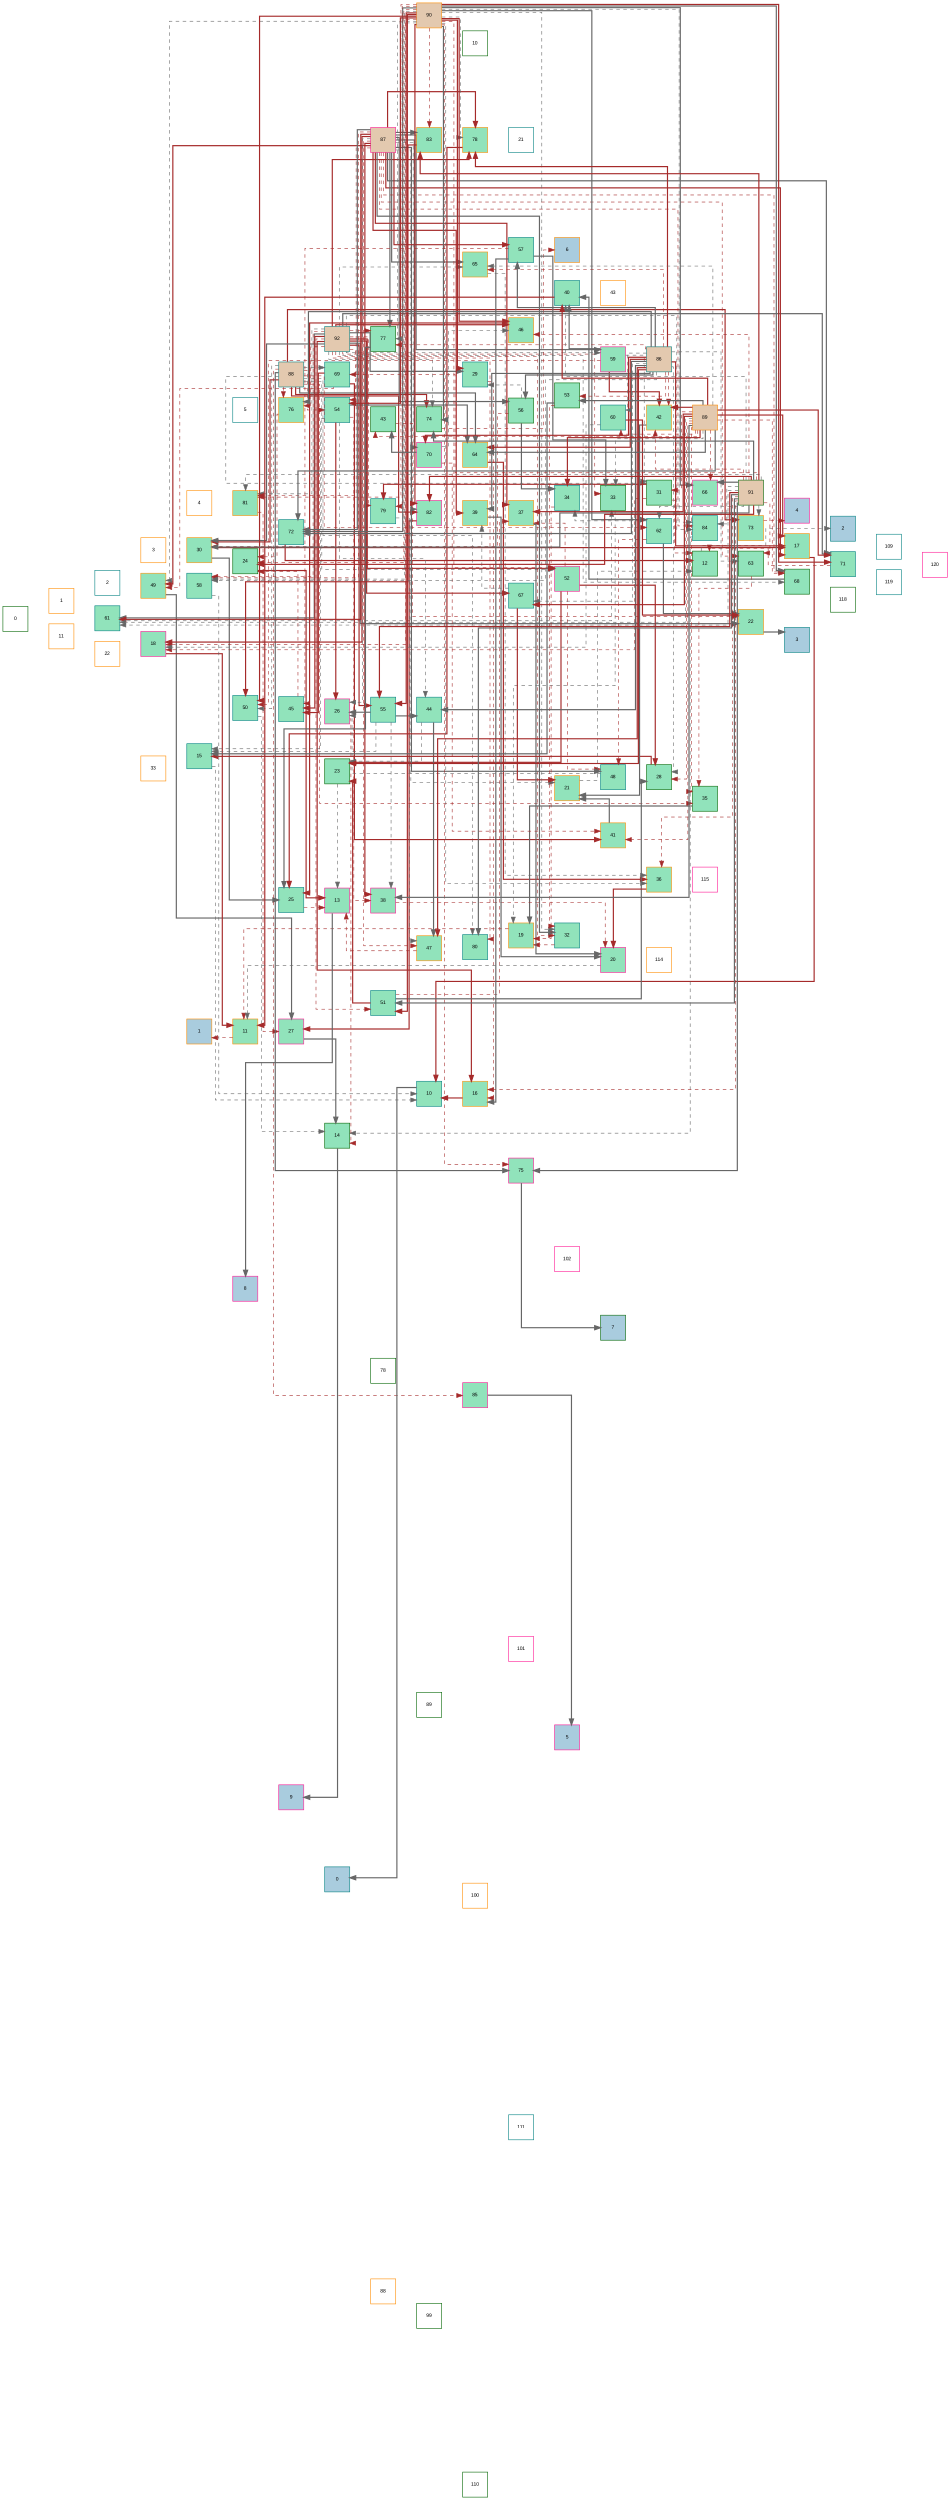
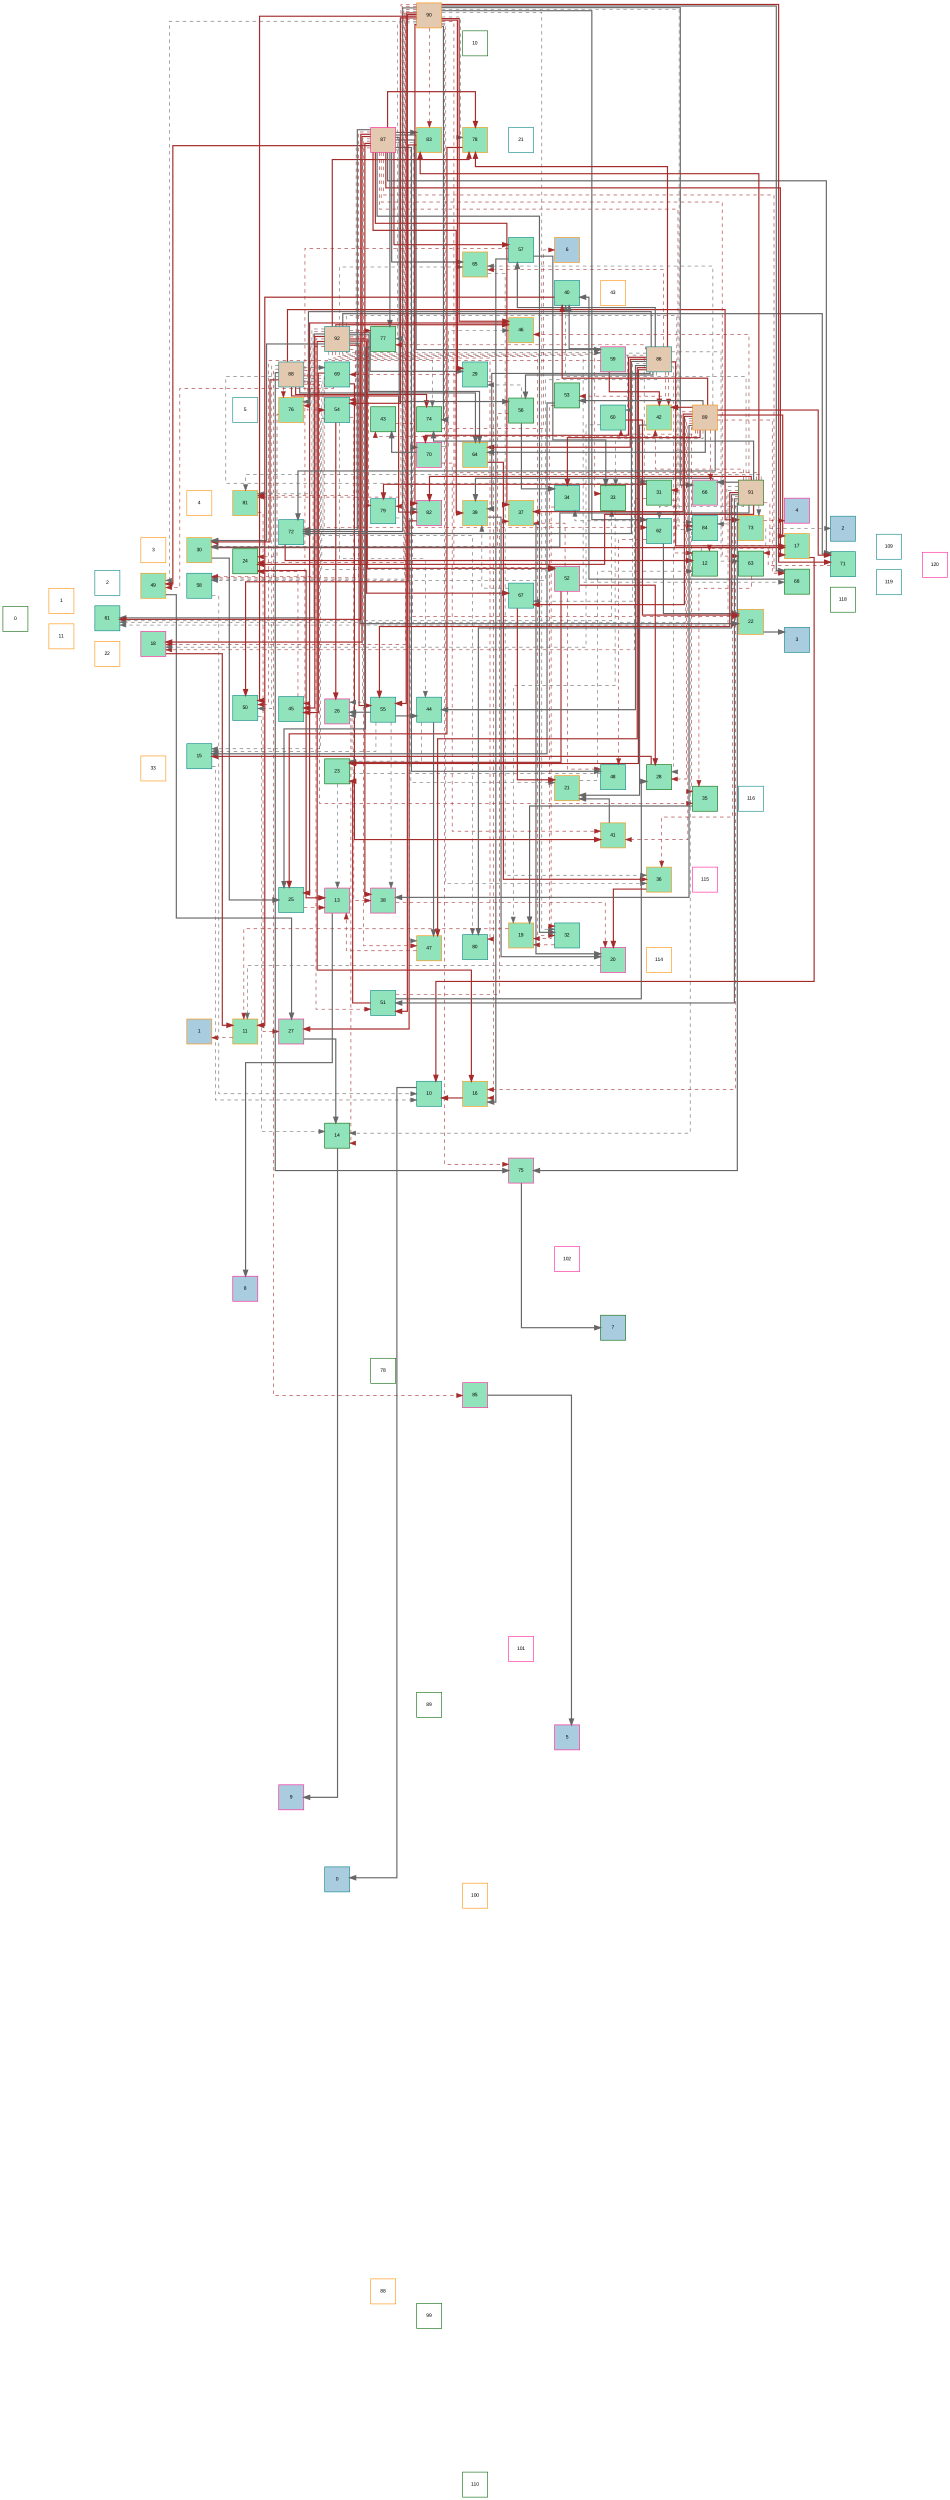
(424, 405) -> (409, 391)
none -> (587, 478)
none -> (751, 799)
(521, 2127) -> none
